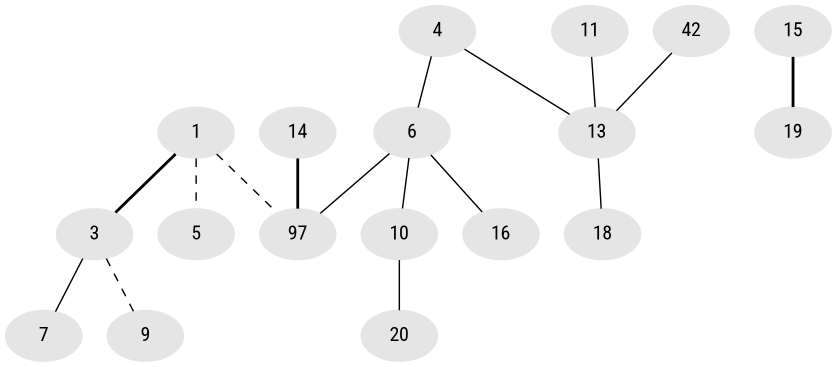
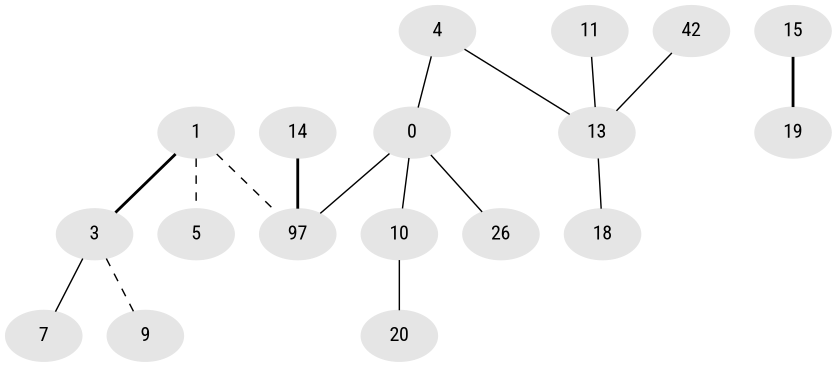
(412, 133) -> (412, 133)
(501, 234) -> (501, 234)
